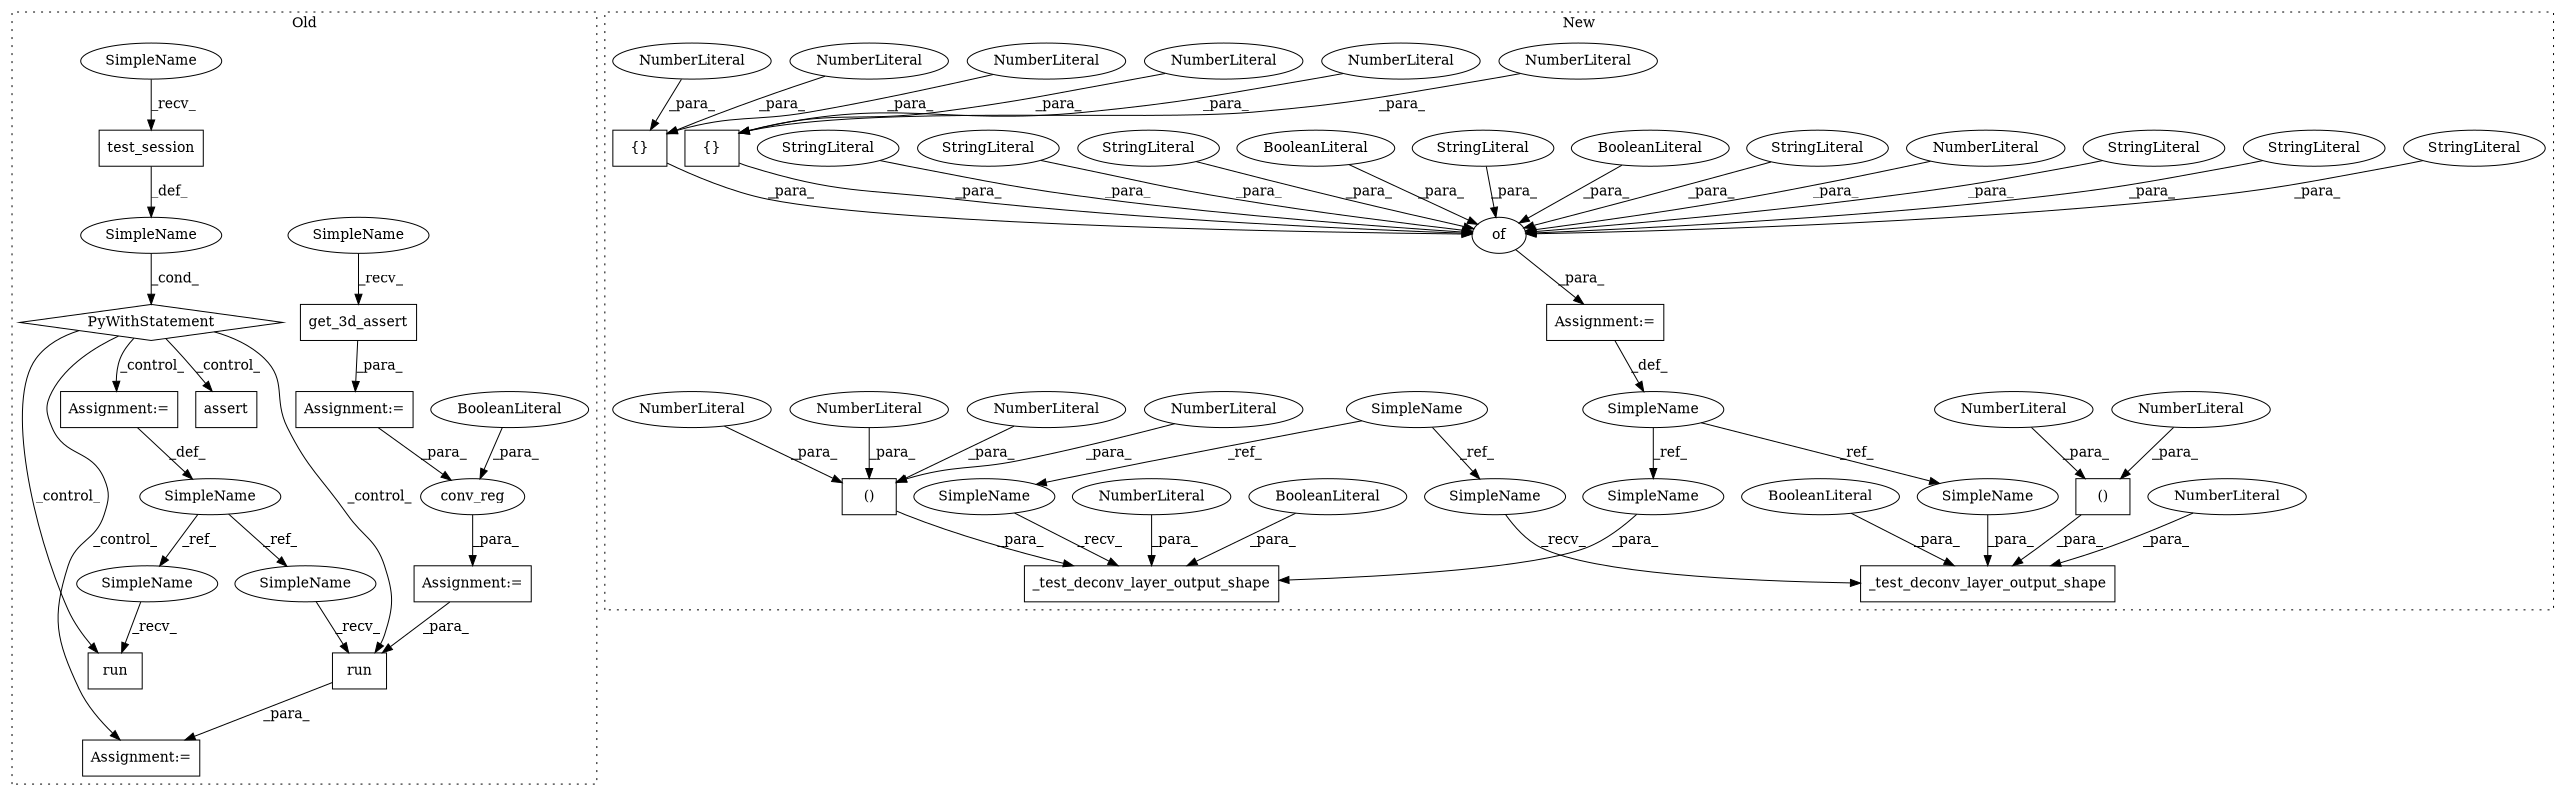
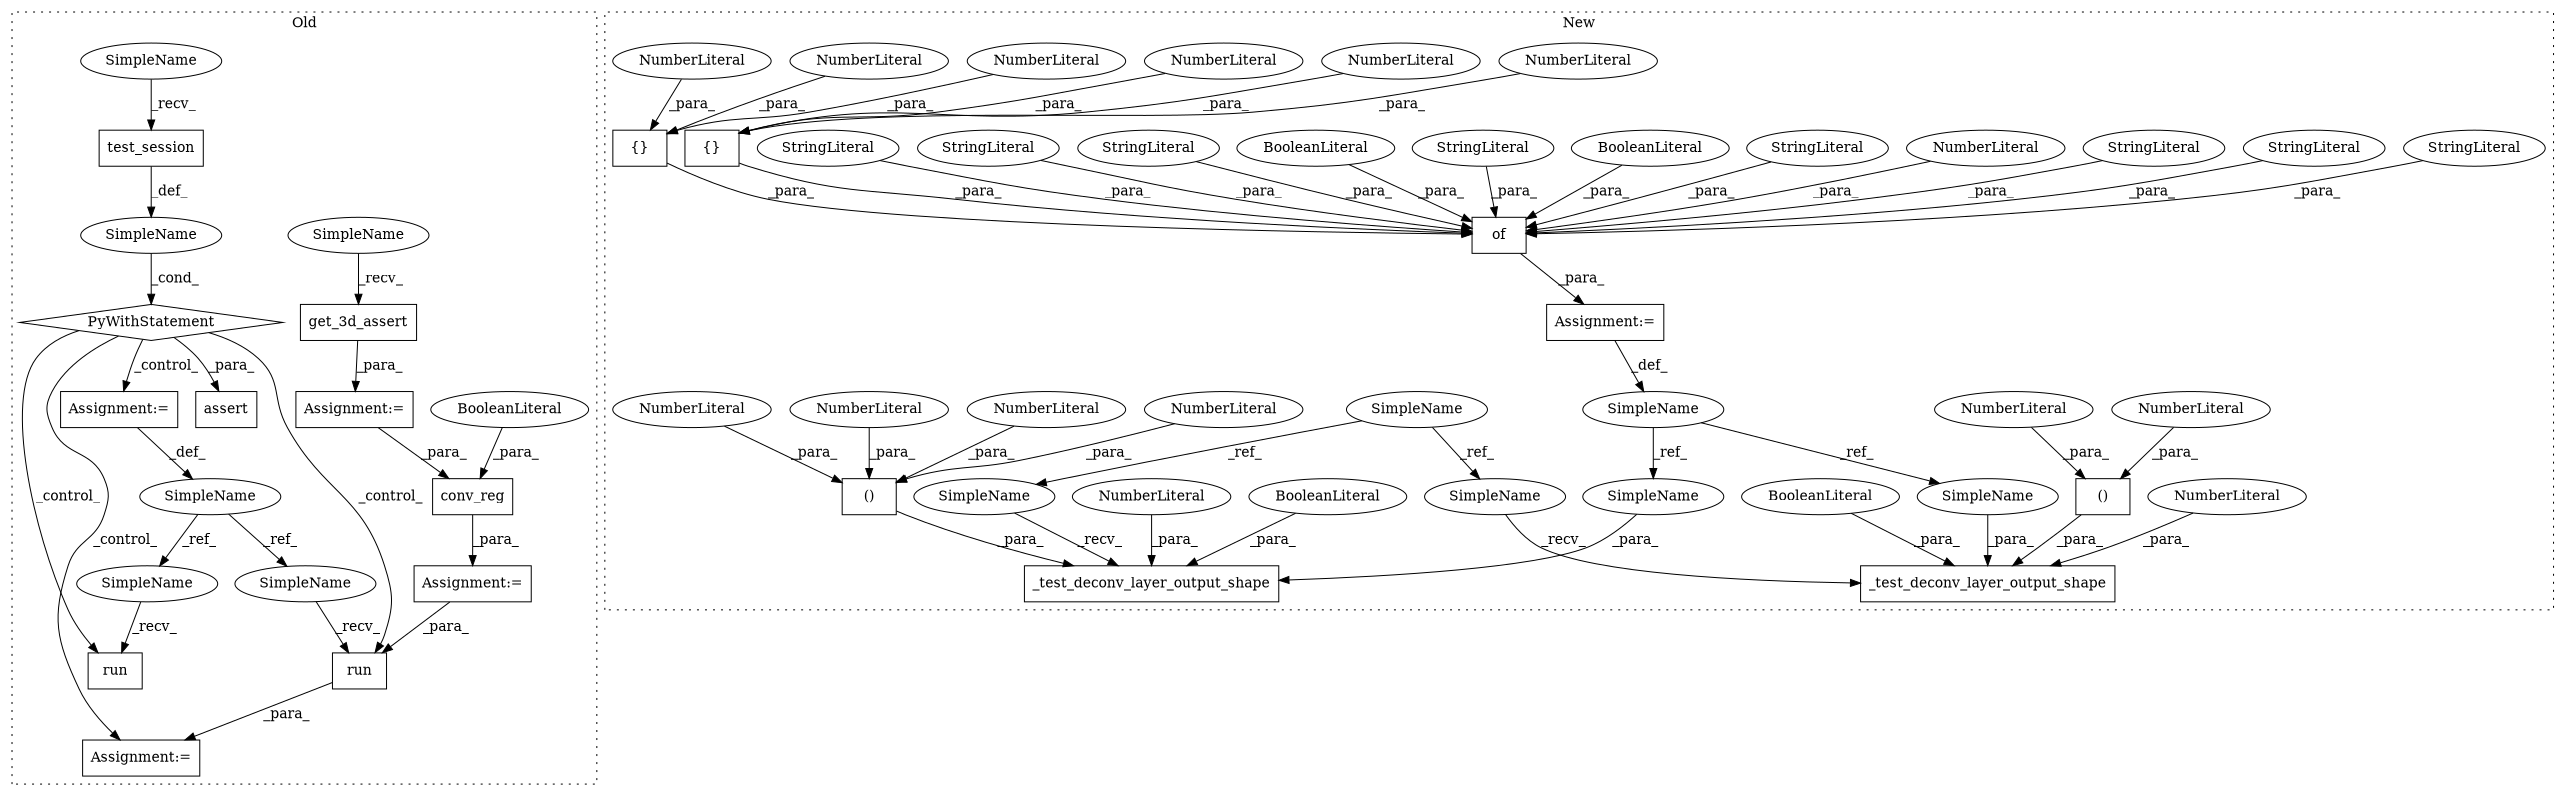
(1499, 235) -> (1499, 235)
(228, 366) -> (231, 366)
(473, 497) -> (473, 497)
